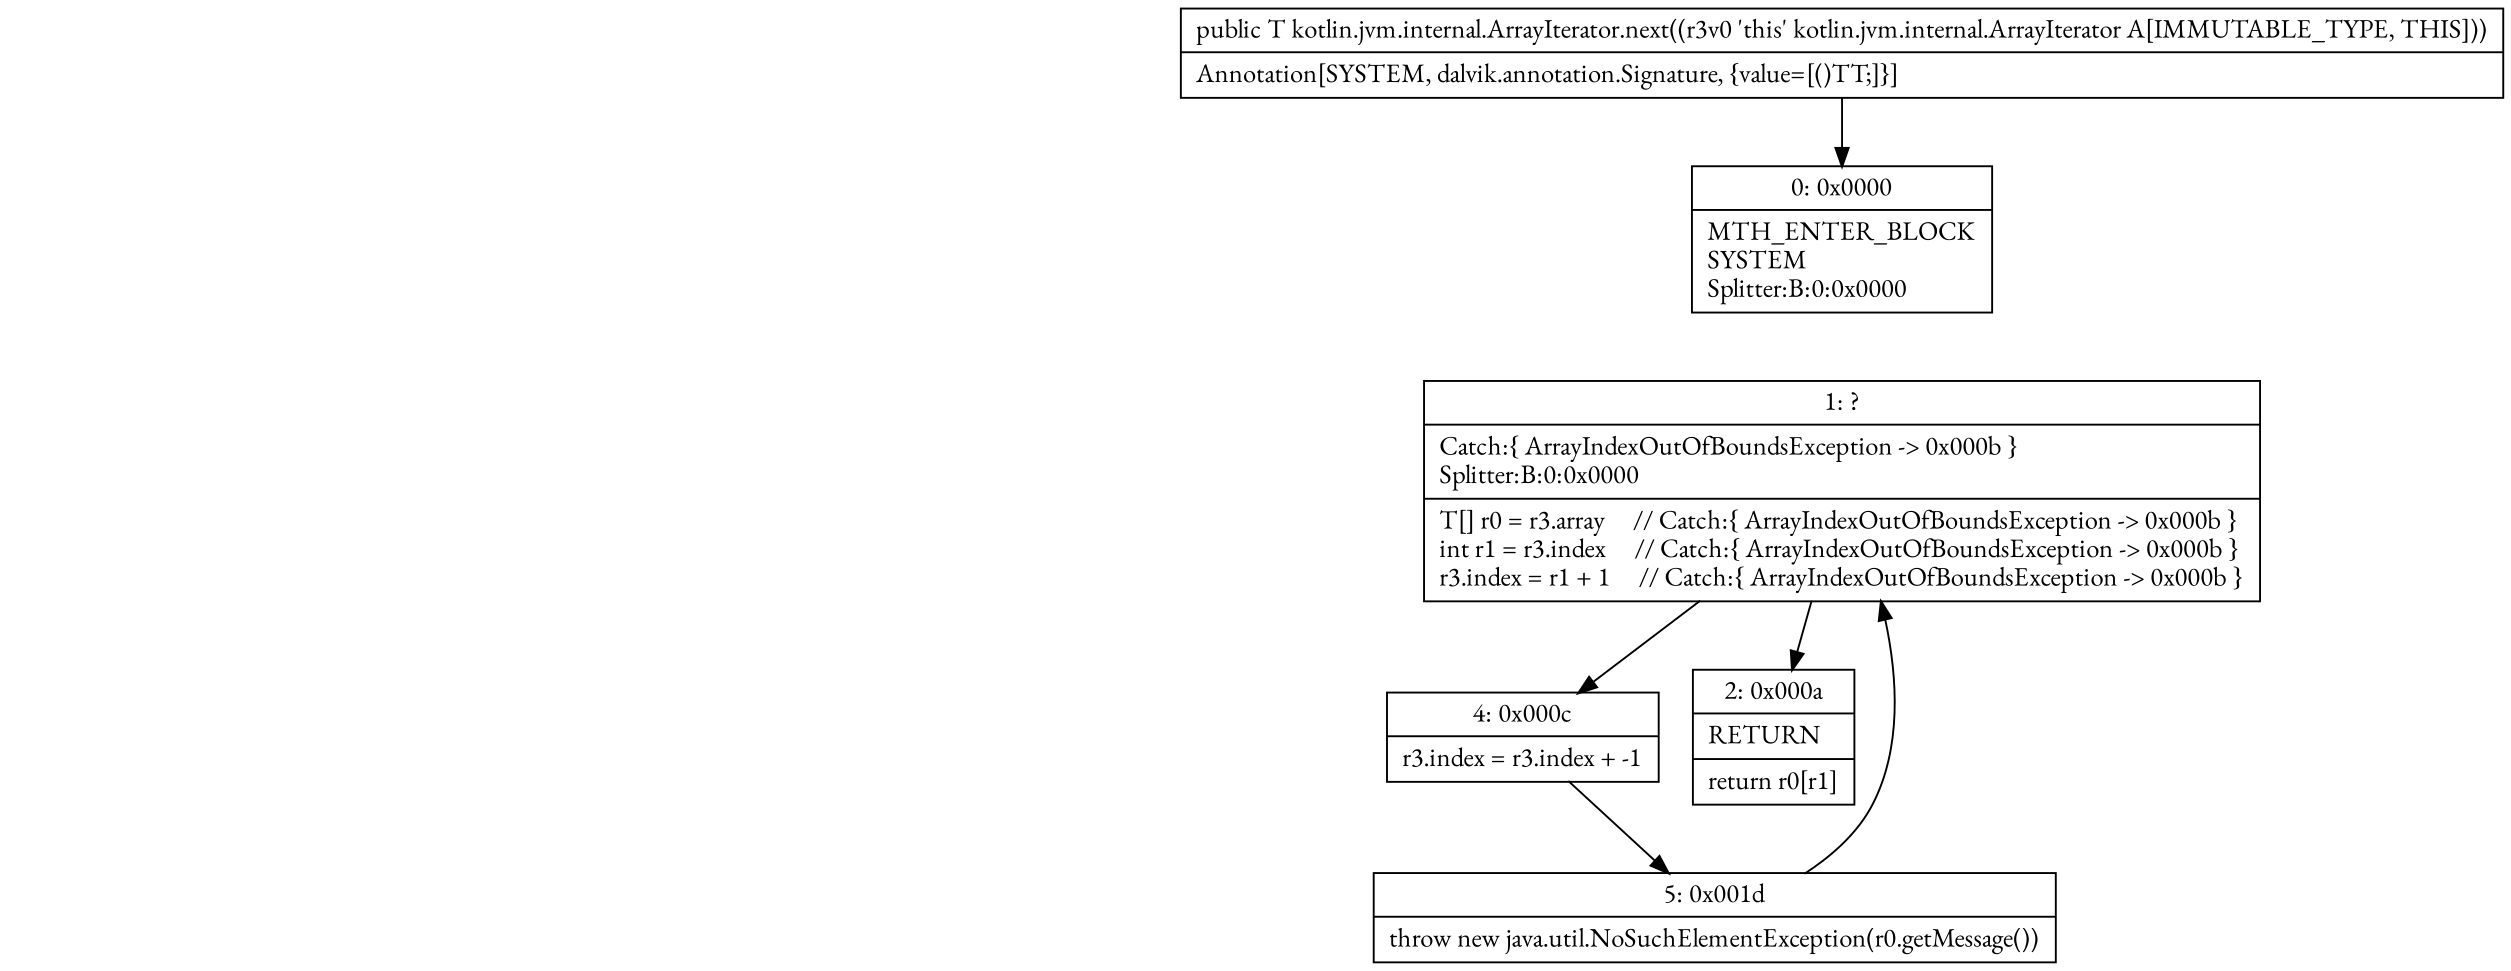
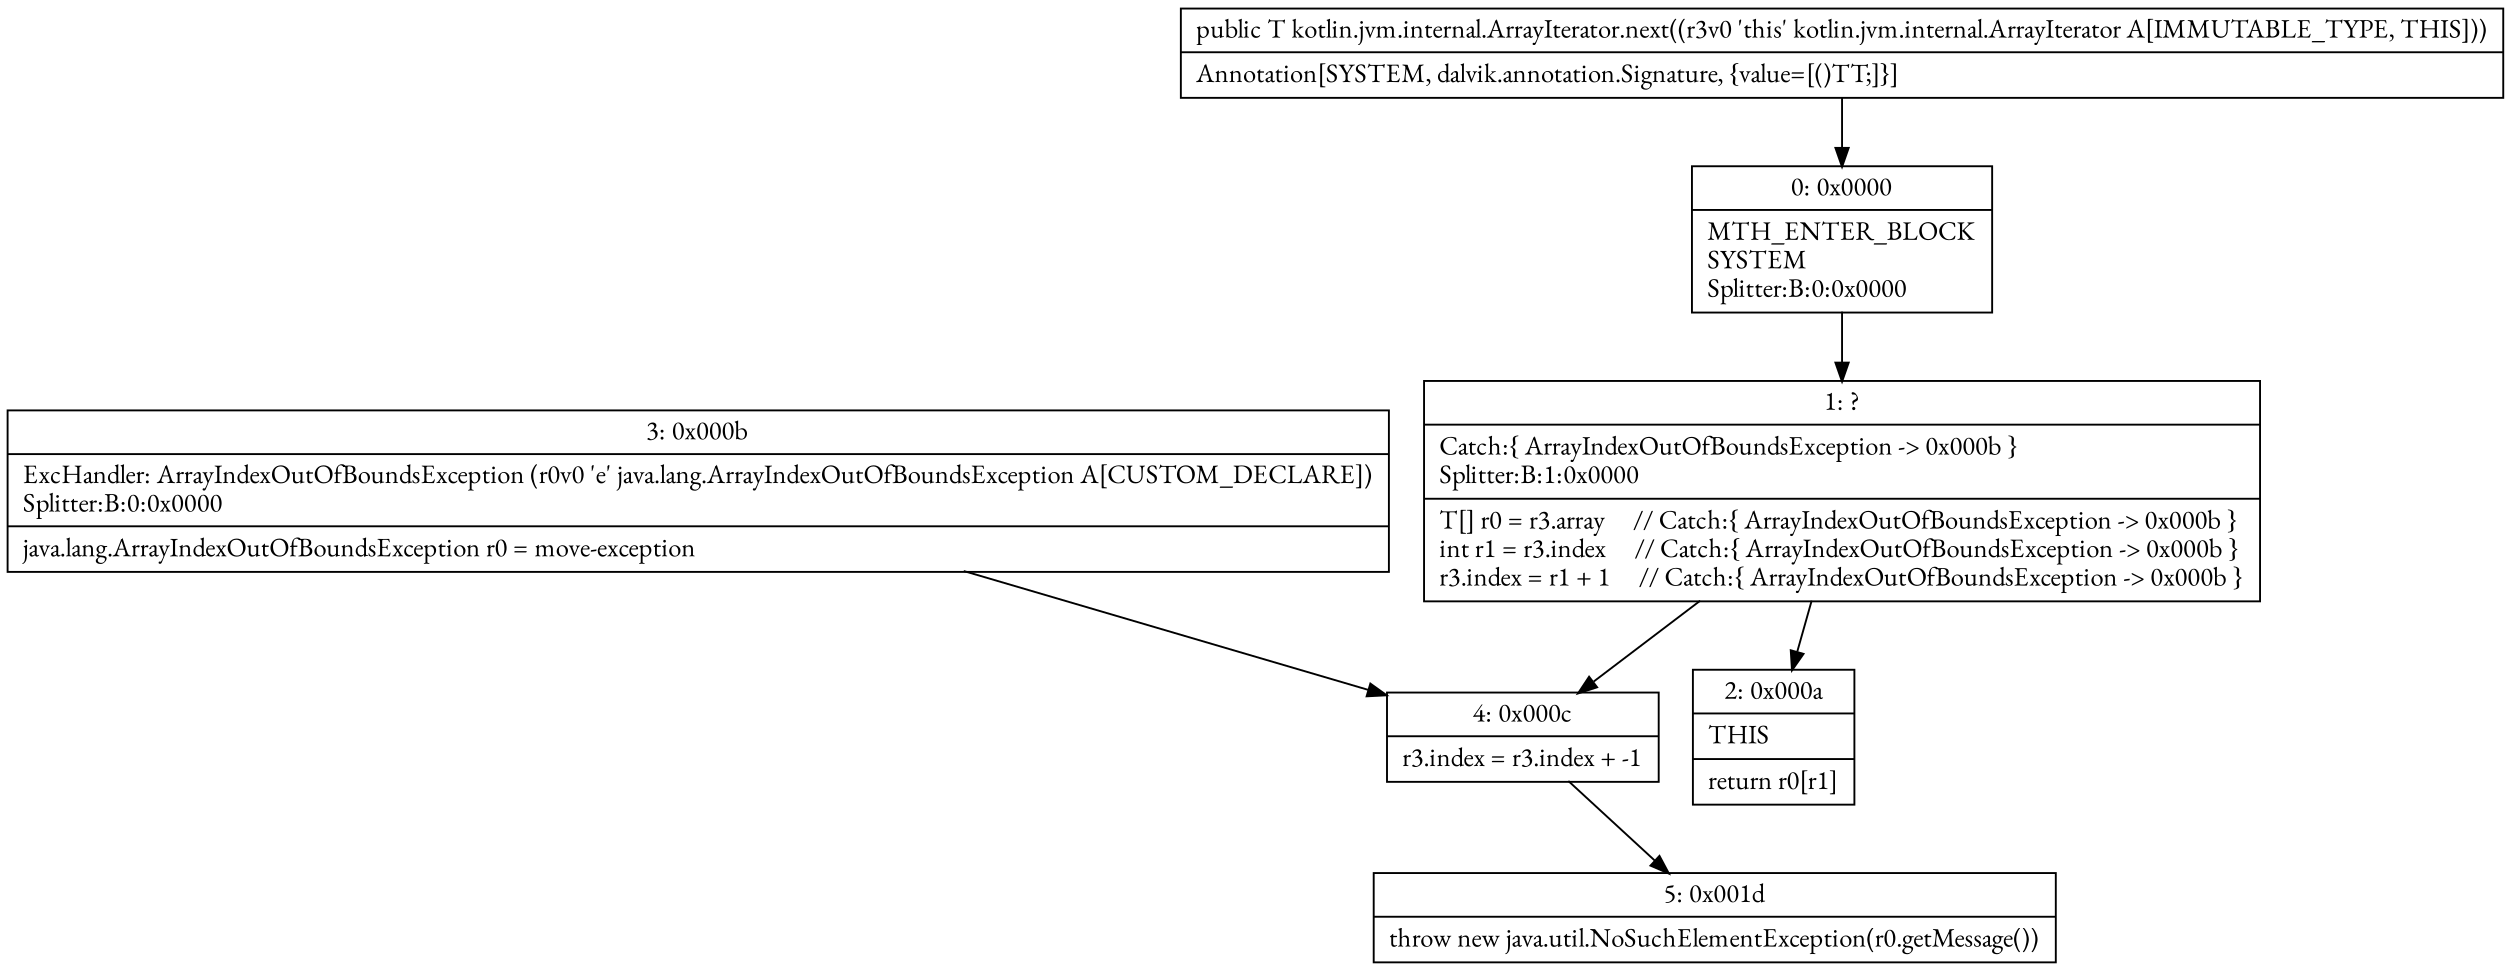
(1540, 475) -> (1540, 475)
none -> (698, 491)
(1765, 735) -> (1739, 735)
(1888, 762) -> (1842, 337)
